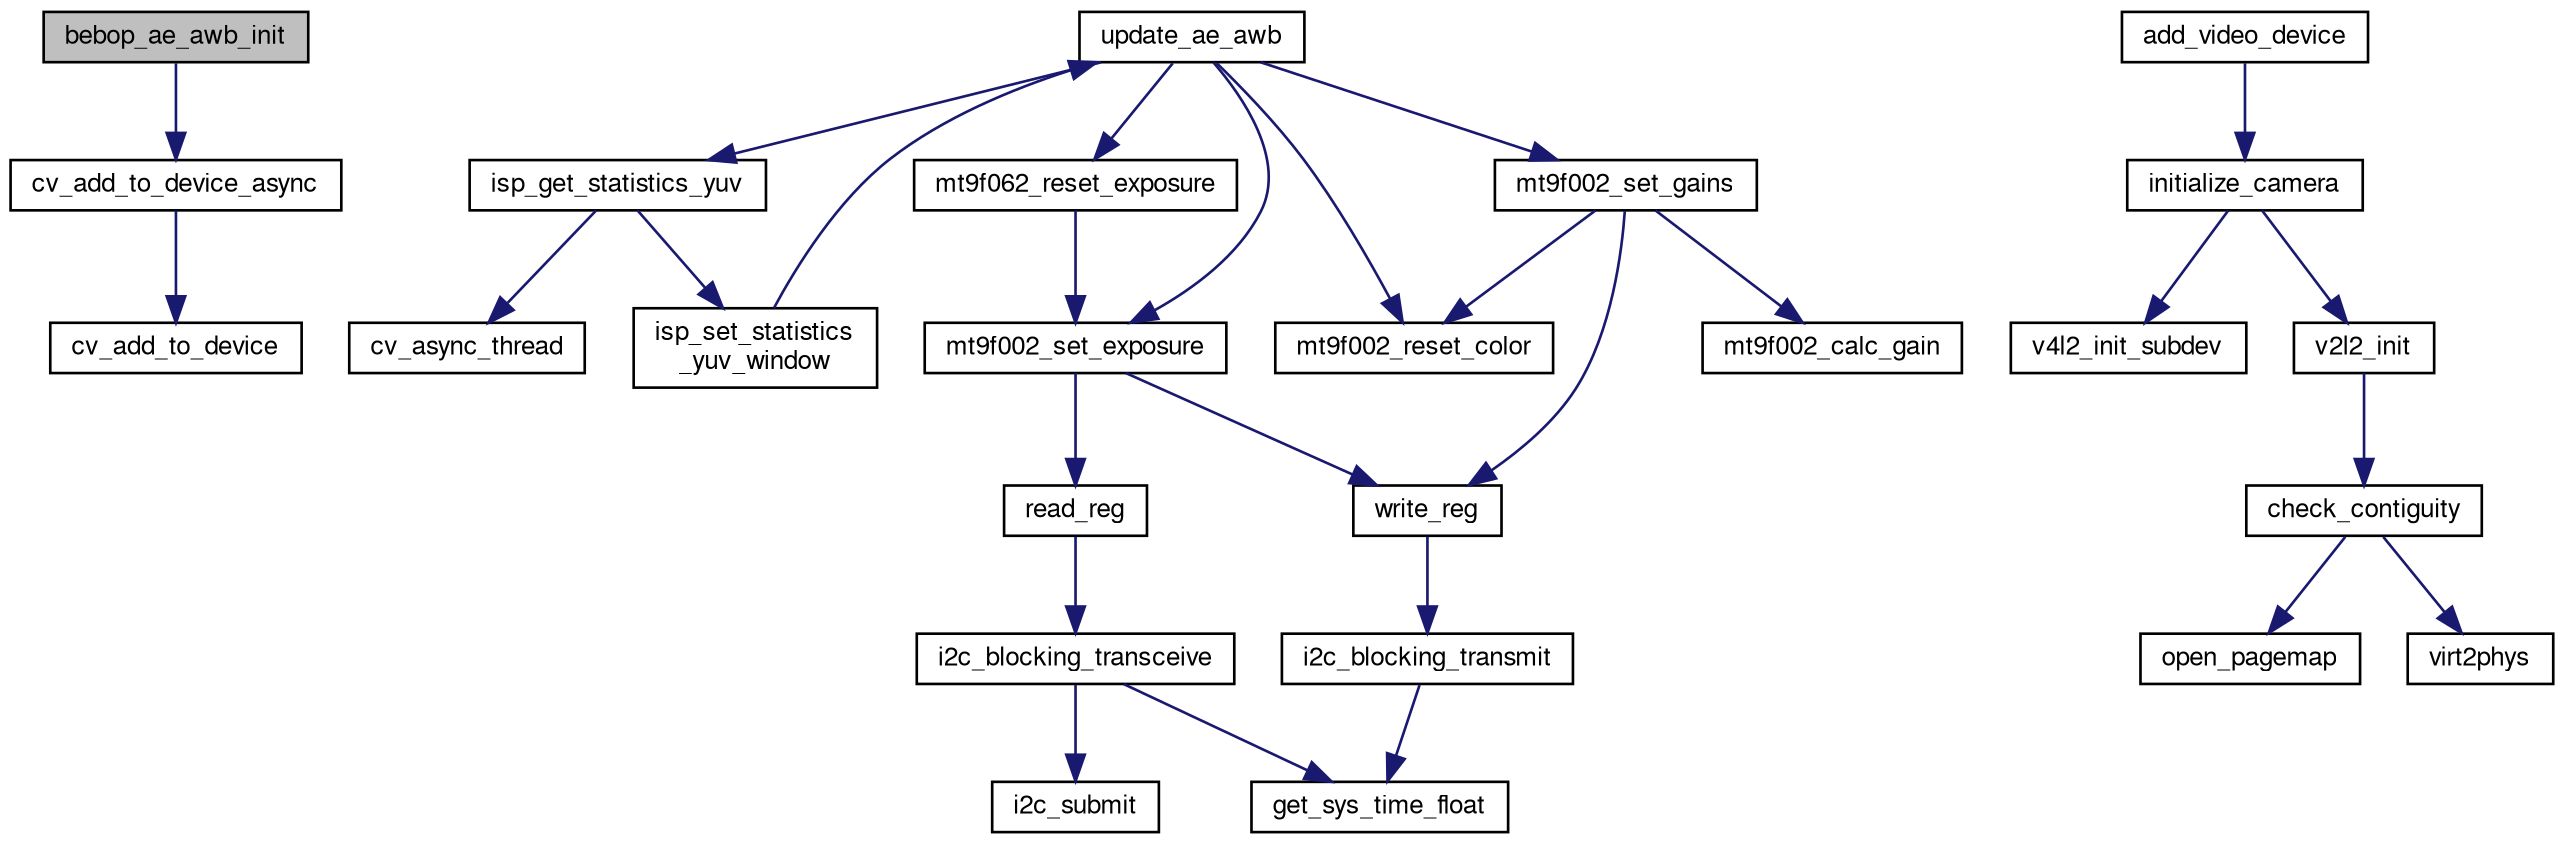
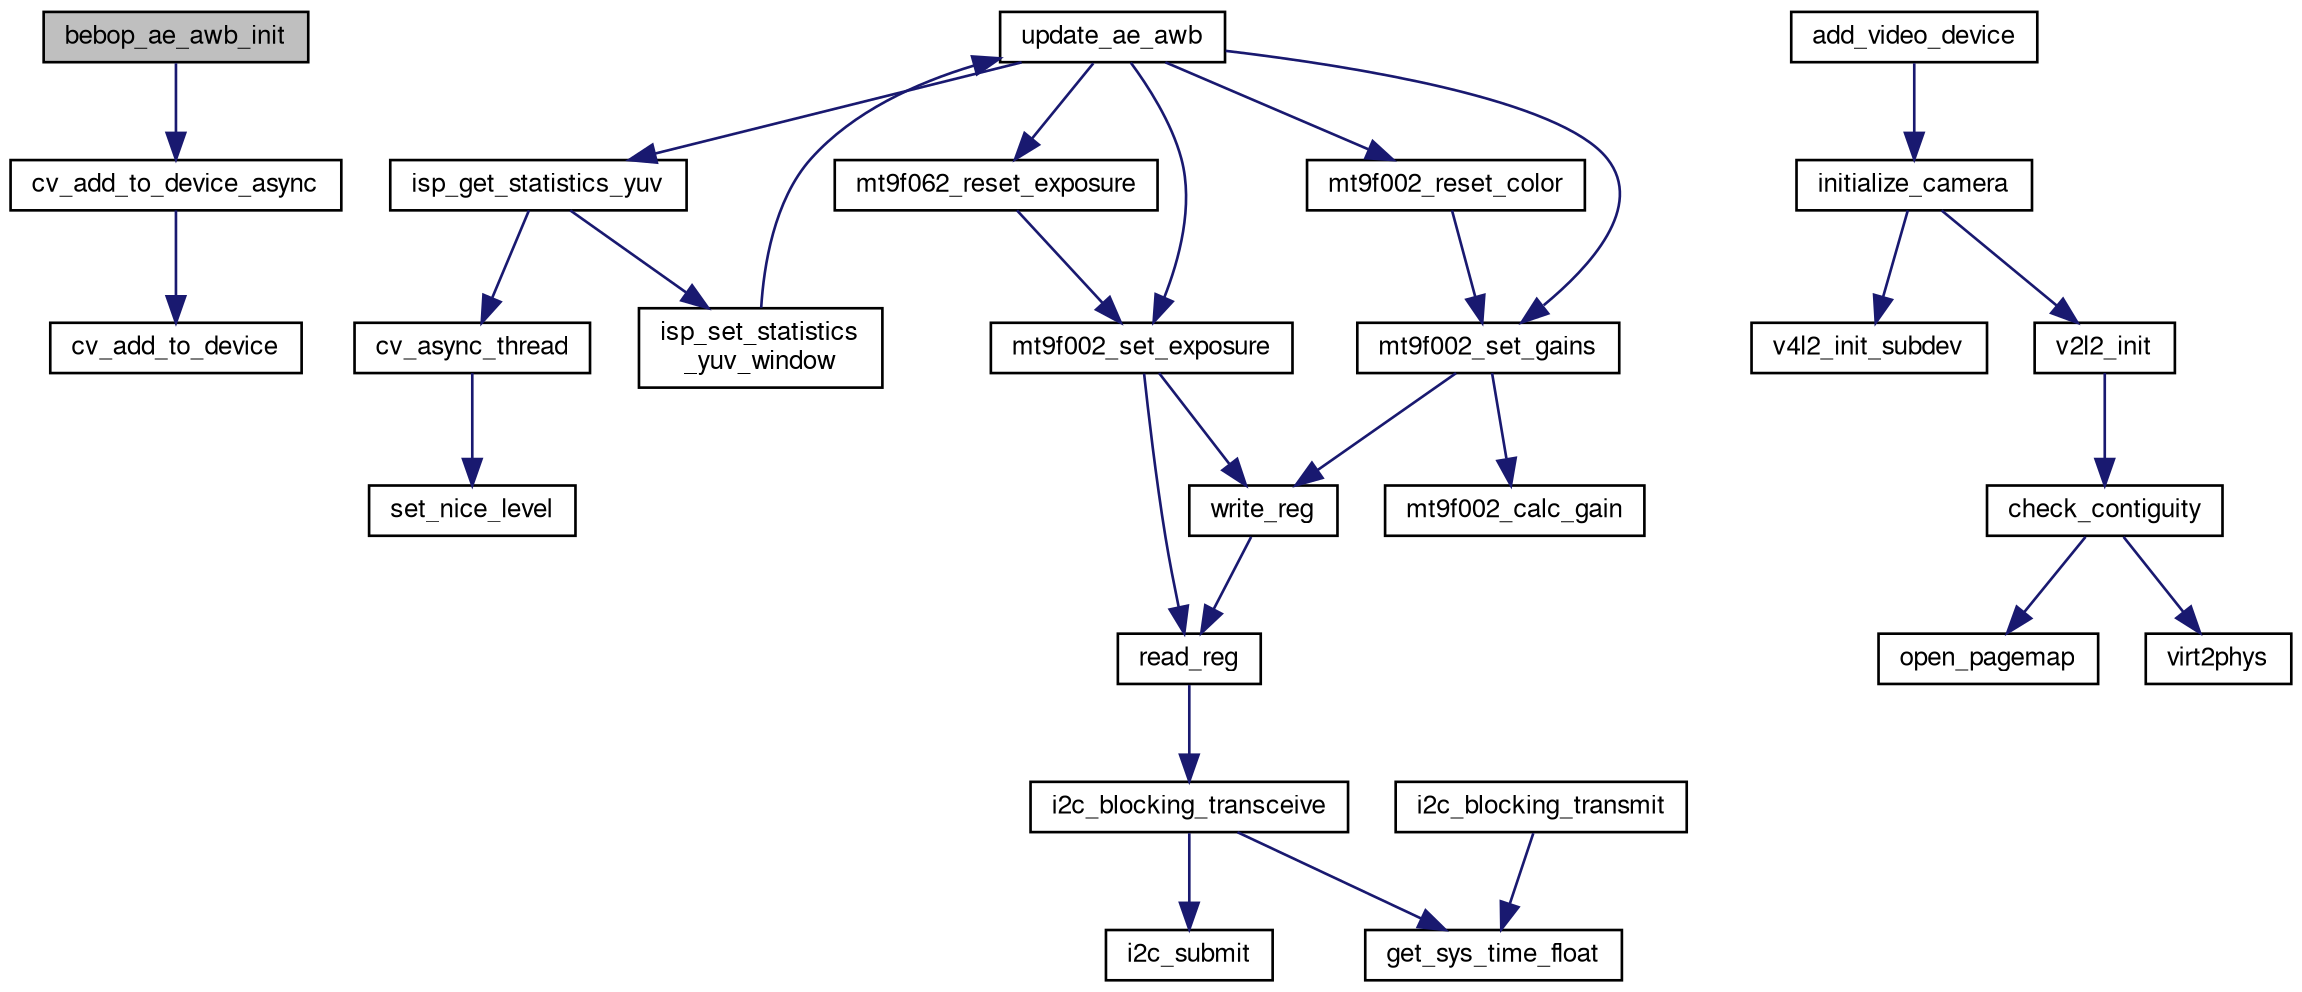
(1531, 258) -> (1464, 254)
none -> (472, 511)
(1427, 571) -> (1232, 573)
